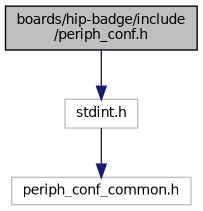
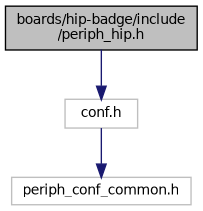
(101, 28) -> (101, 28)
(101, 114) -> (101, 114)
